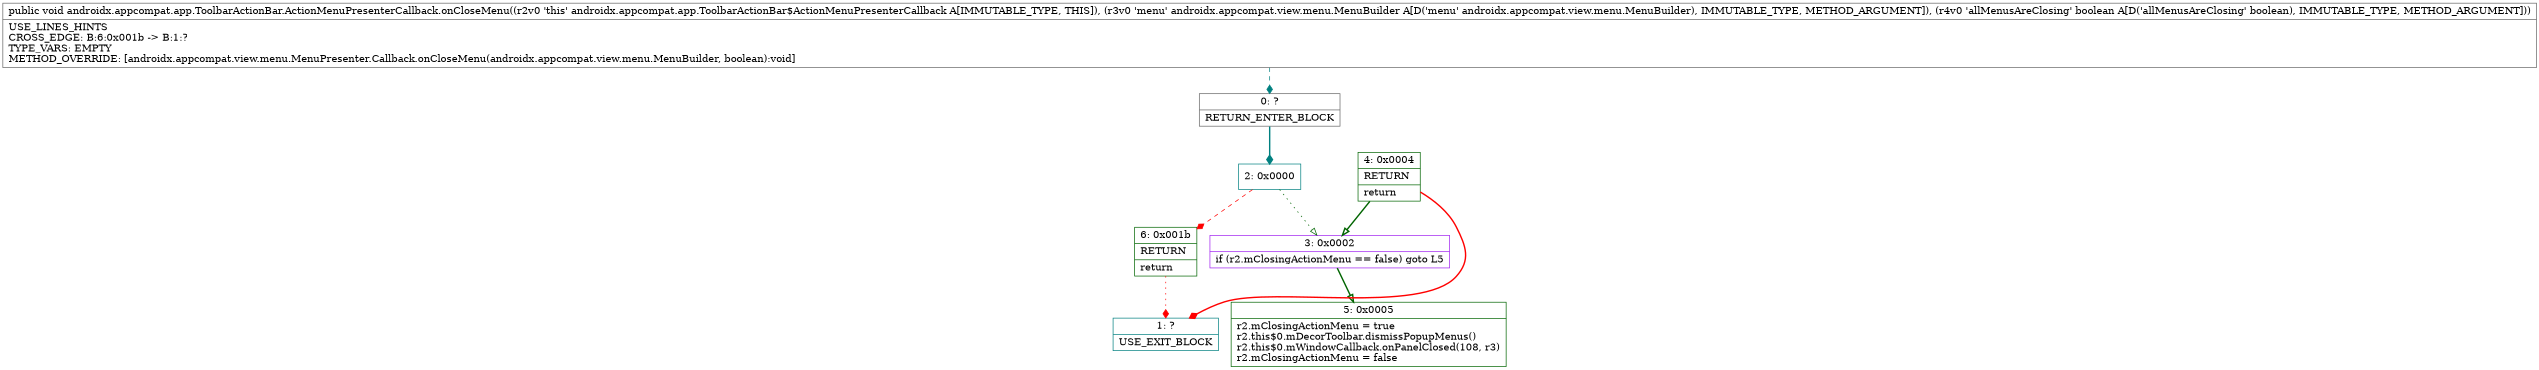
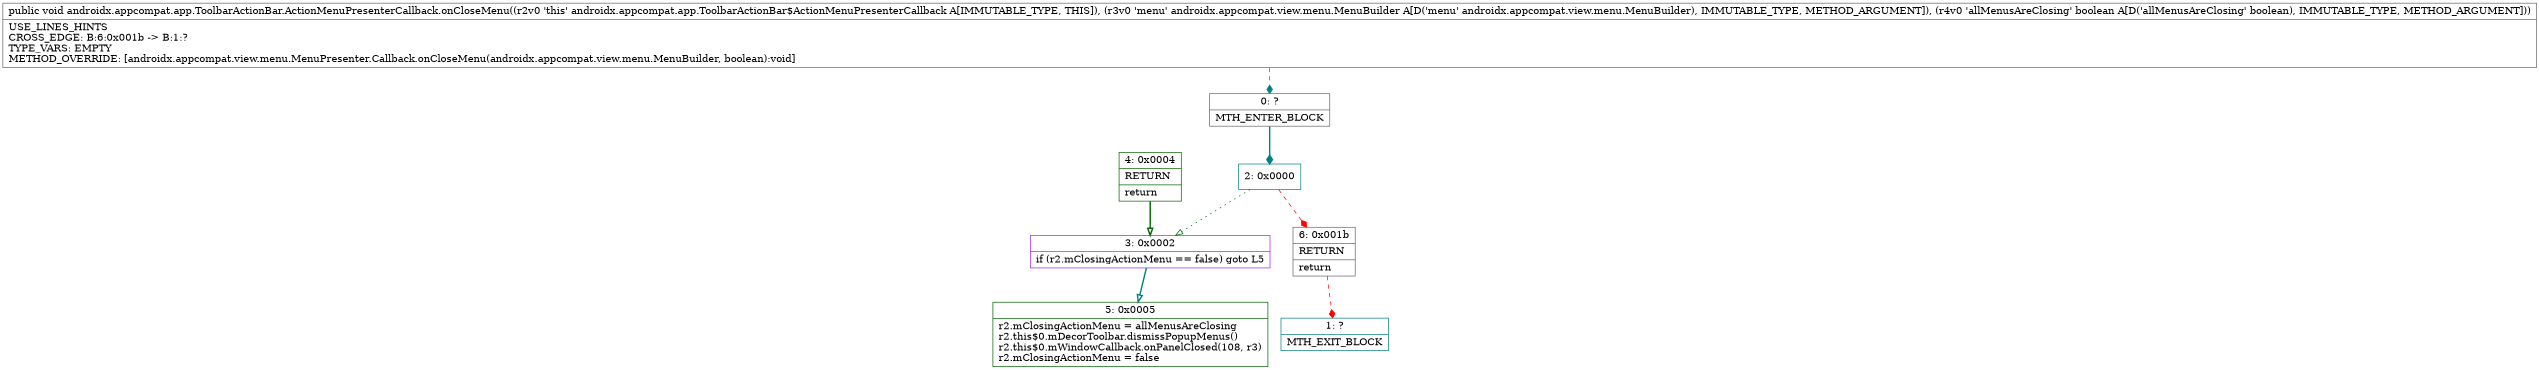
(1270, 118) -> (1270, 118)
(1166, 252) -> (1324, 252)
(1344, 282) -> (1143, 282)
(1166, 293) -> (1329, 293)
(1380, 297) -> none
(1316, 326) -> (1118, 326)
(1166, 342) -> (1335, 342)
